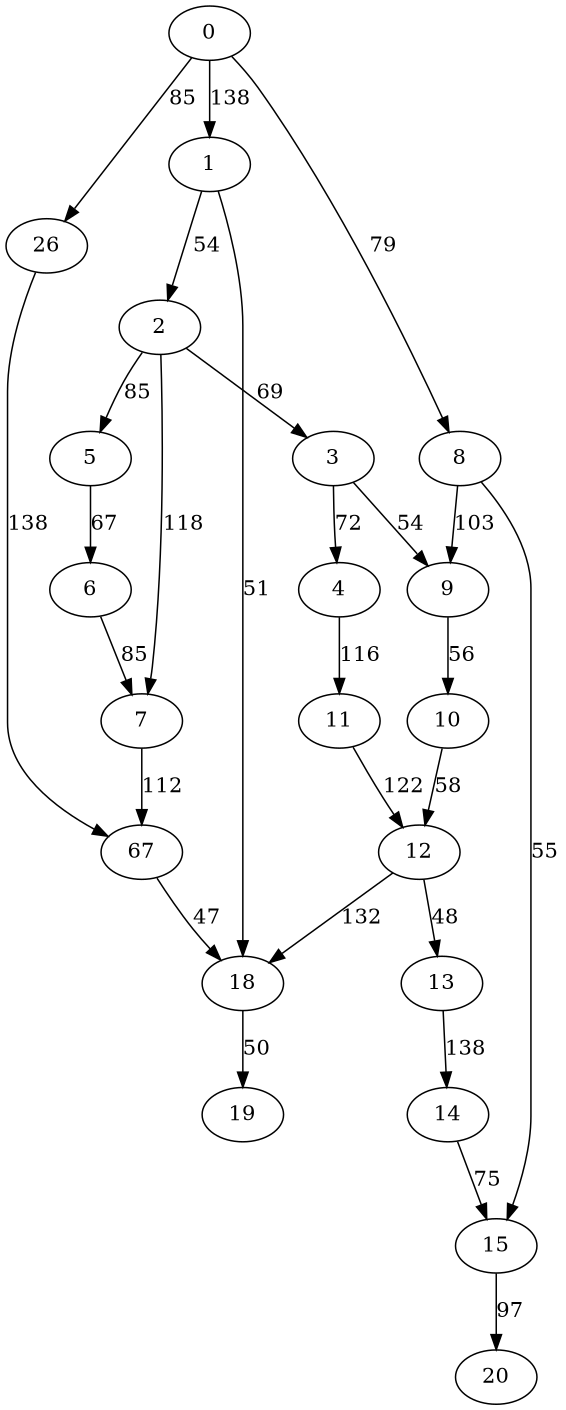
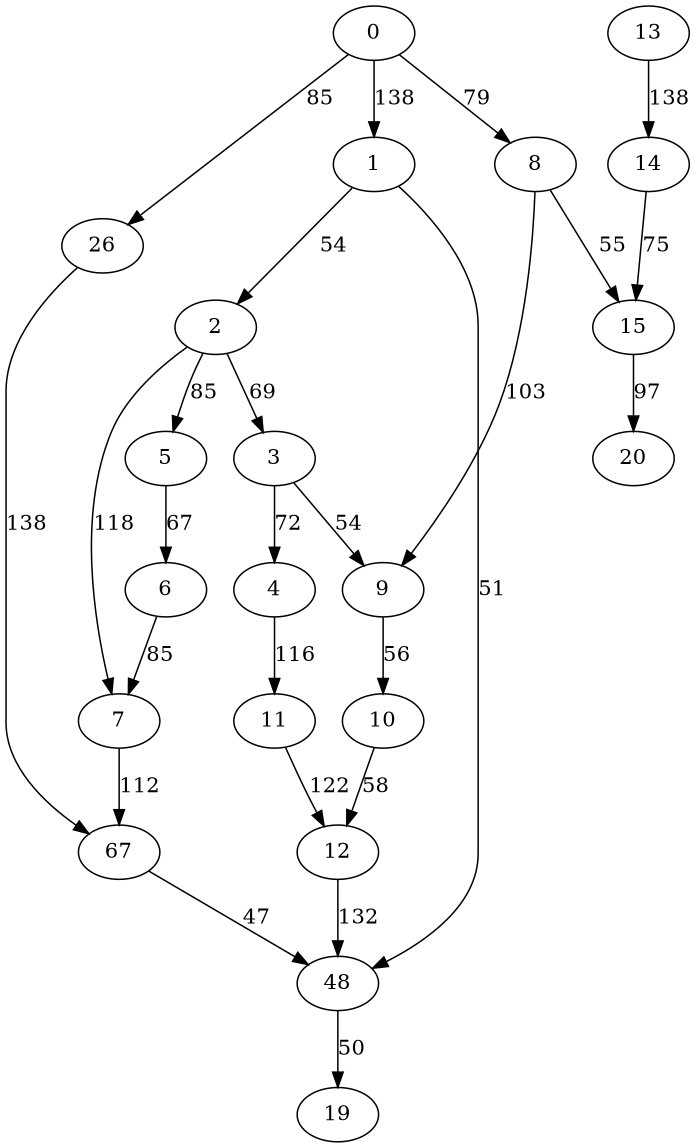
(429, 910) -> none
(243, 983) -> (338, 983)
